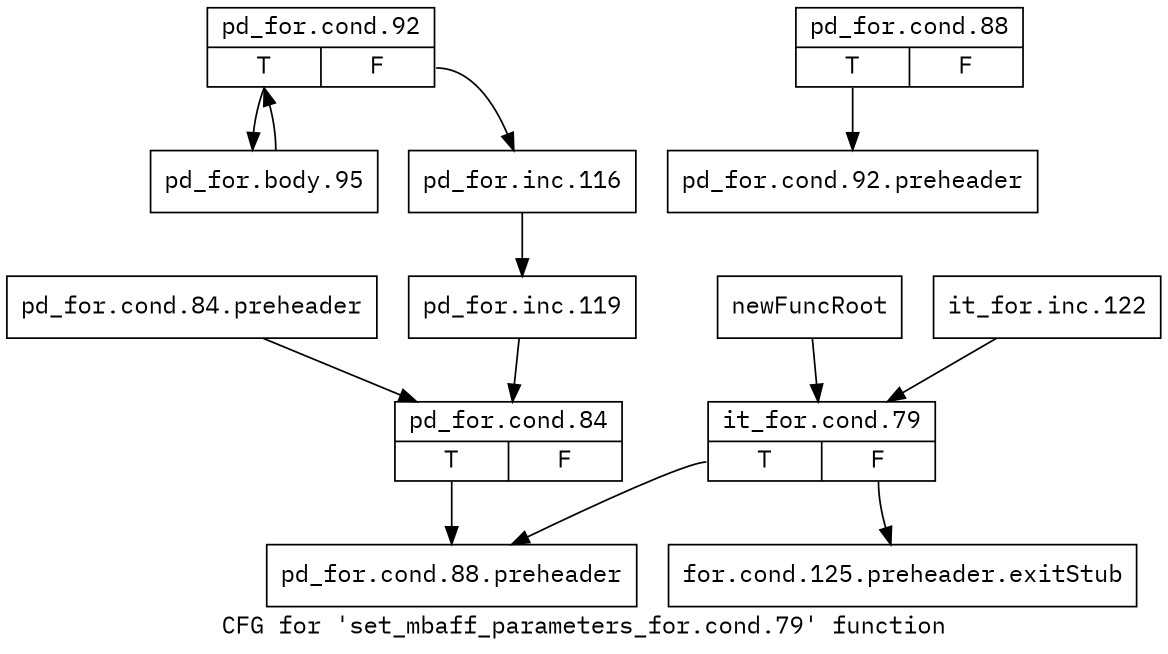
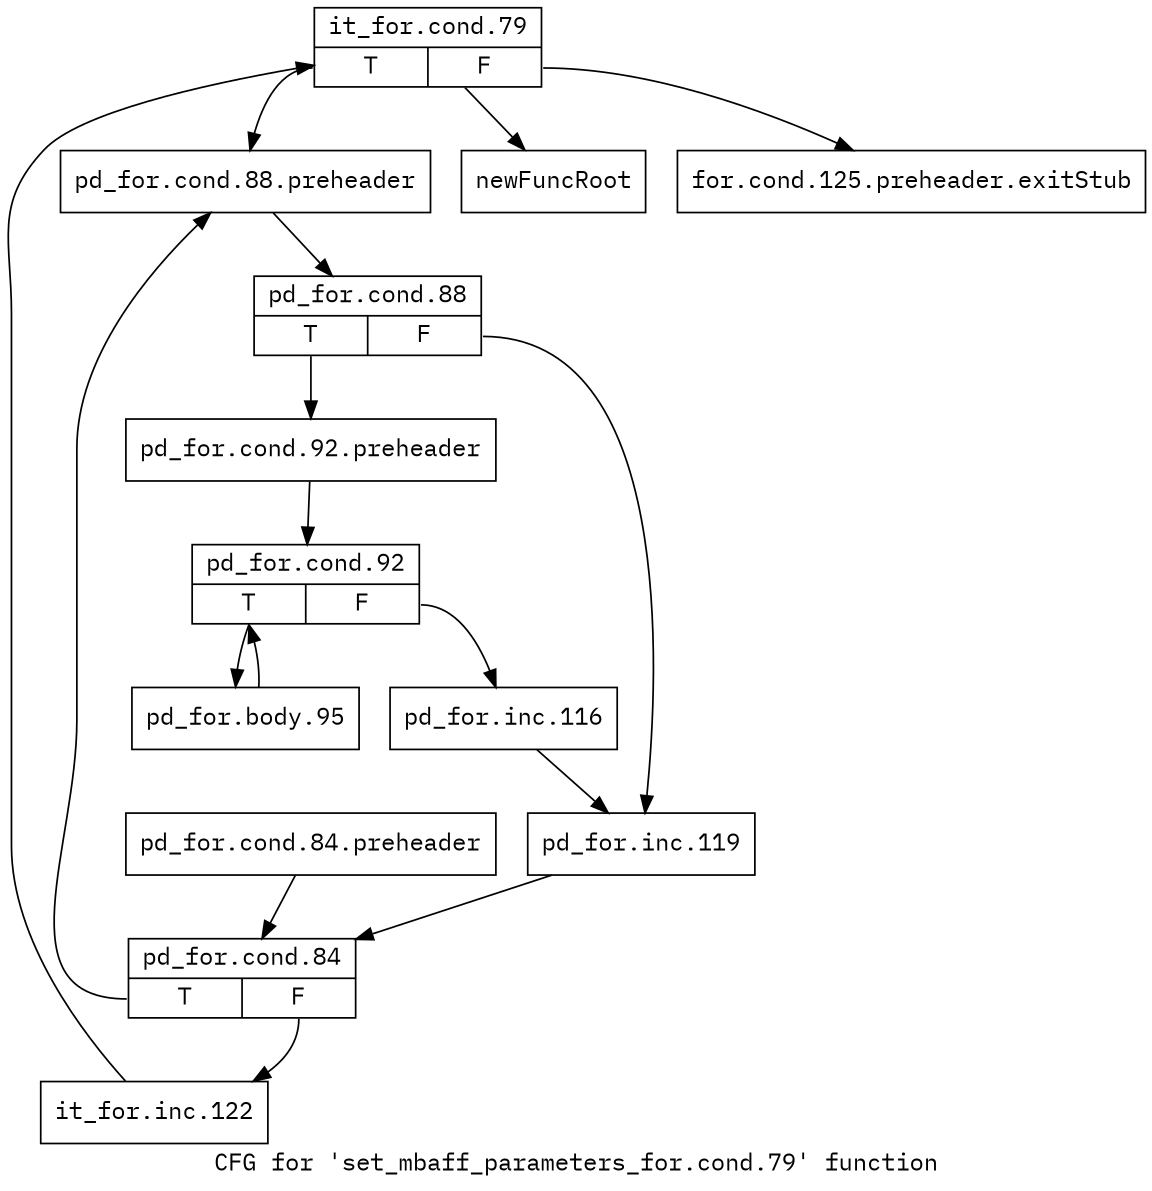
none -> (297, 238)
(814, 362) -> (489, 112)
none -> (309, 504)
none -> (642, 526)
none -> (290, 1049)
